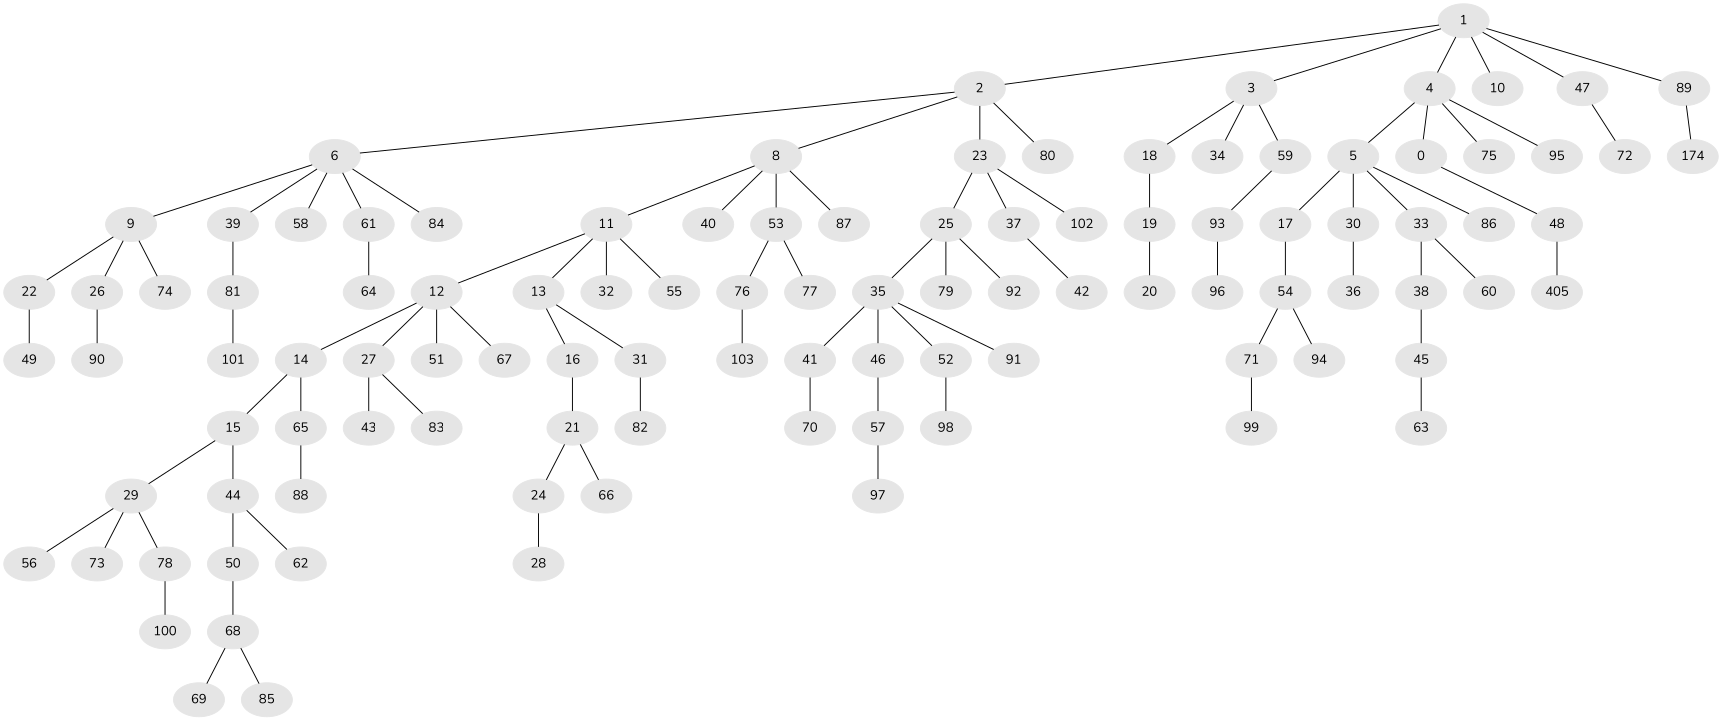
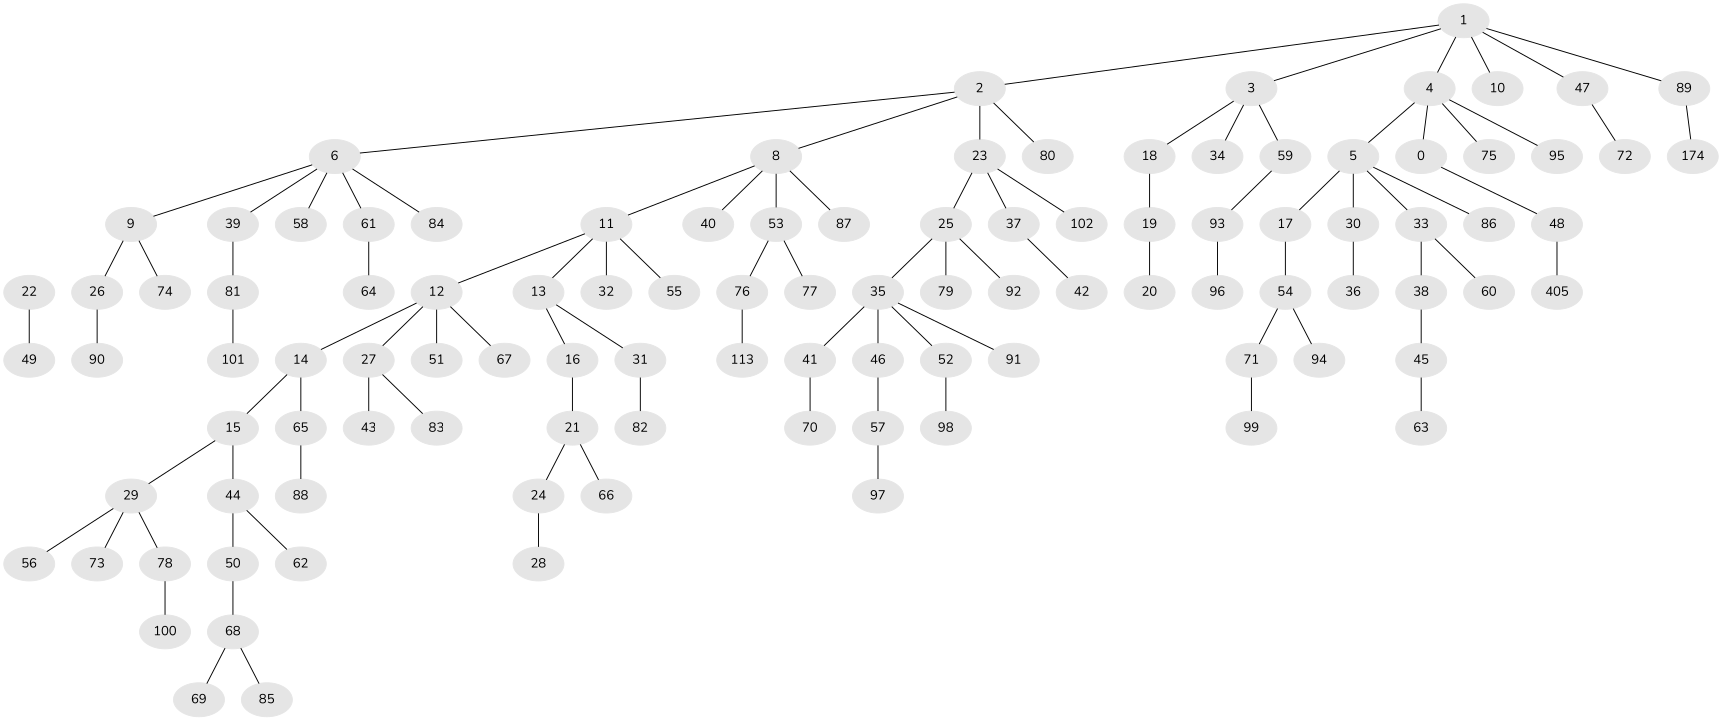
(80, 258) -> none
(742, 360) -> (742, 360)
